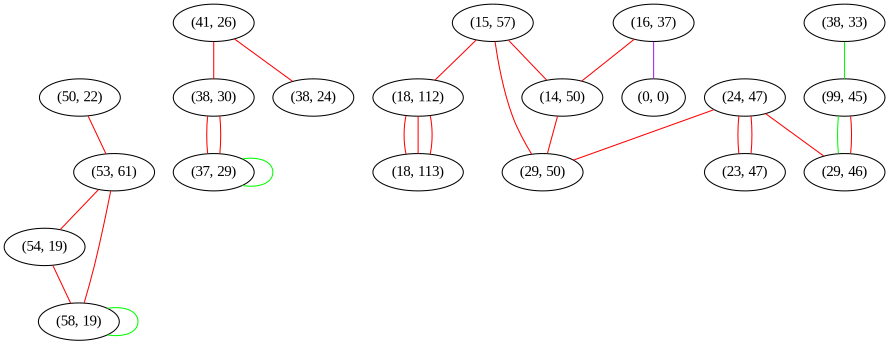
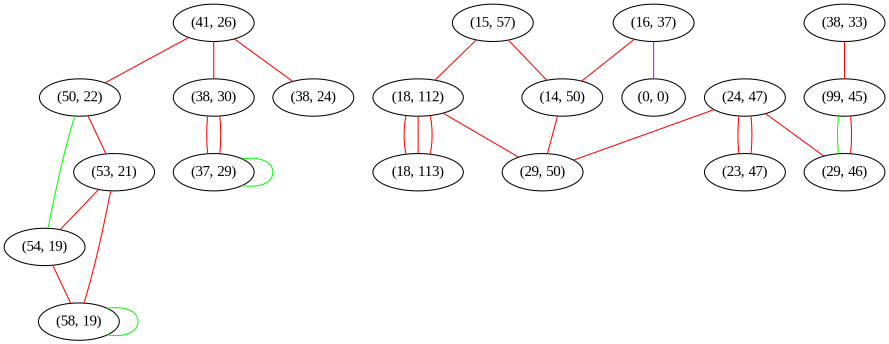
none -> (147, 60)
(845, 60) -> (845, 60)
(507, 100) -> (481, 135)
none -> (60, 172)
(114, 172) -> (114, 172)
